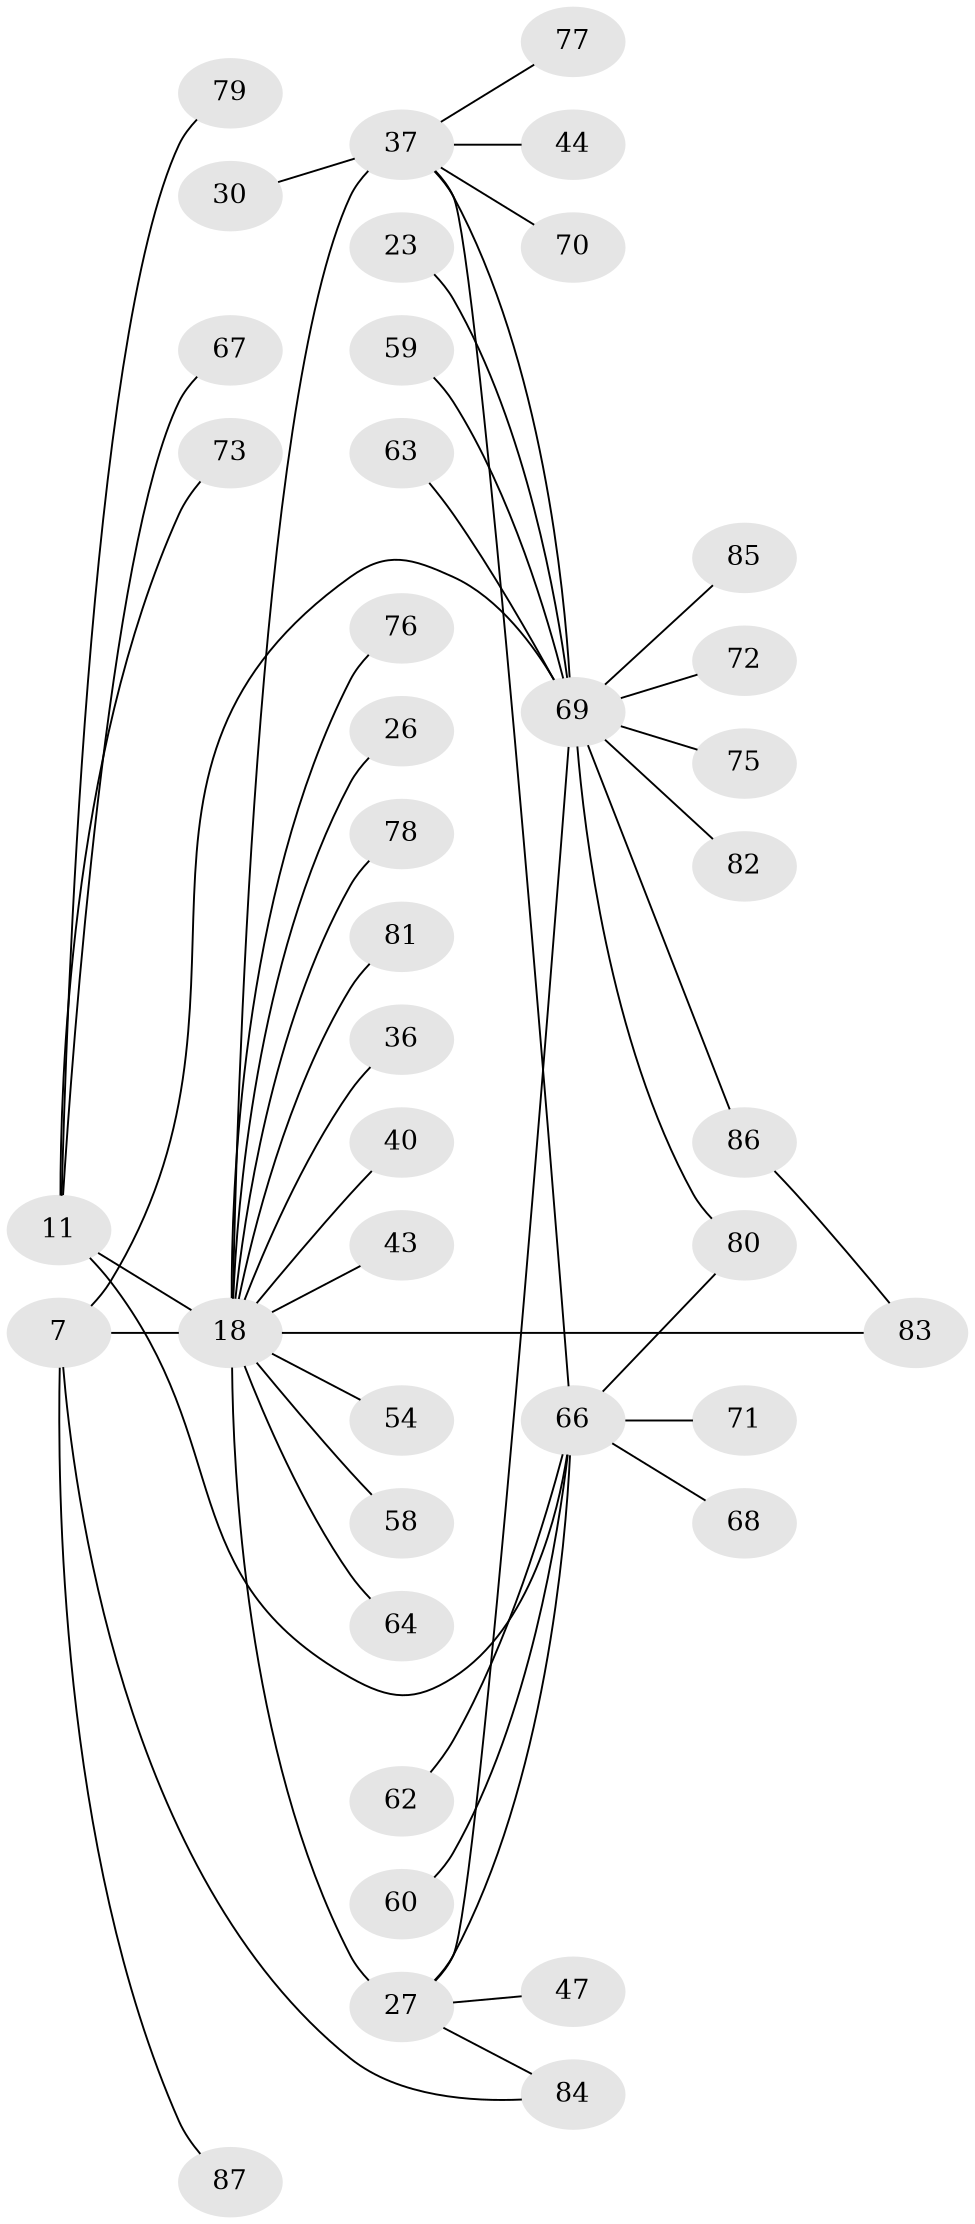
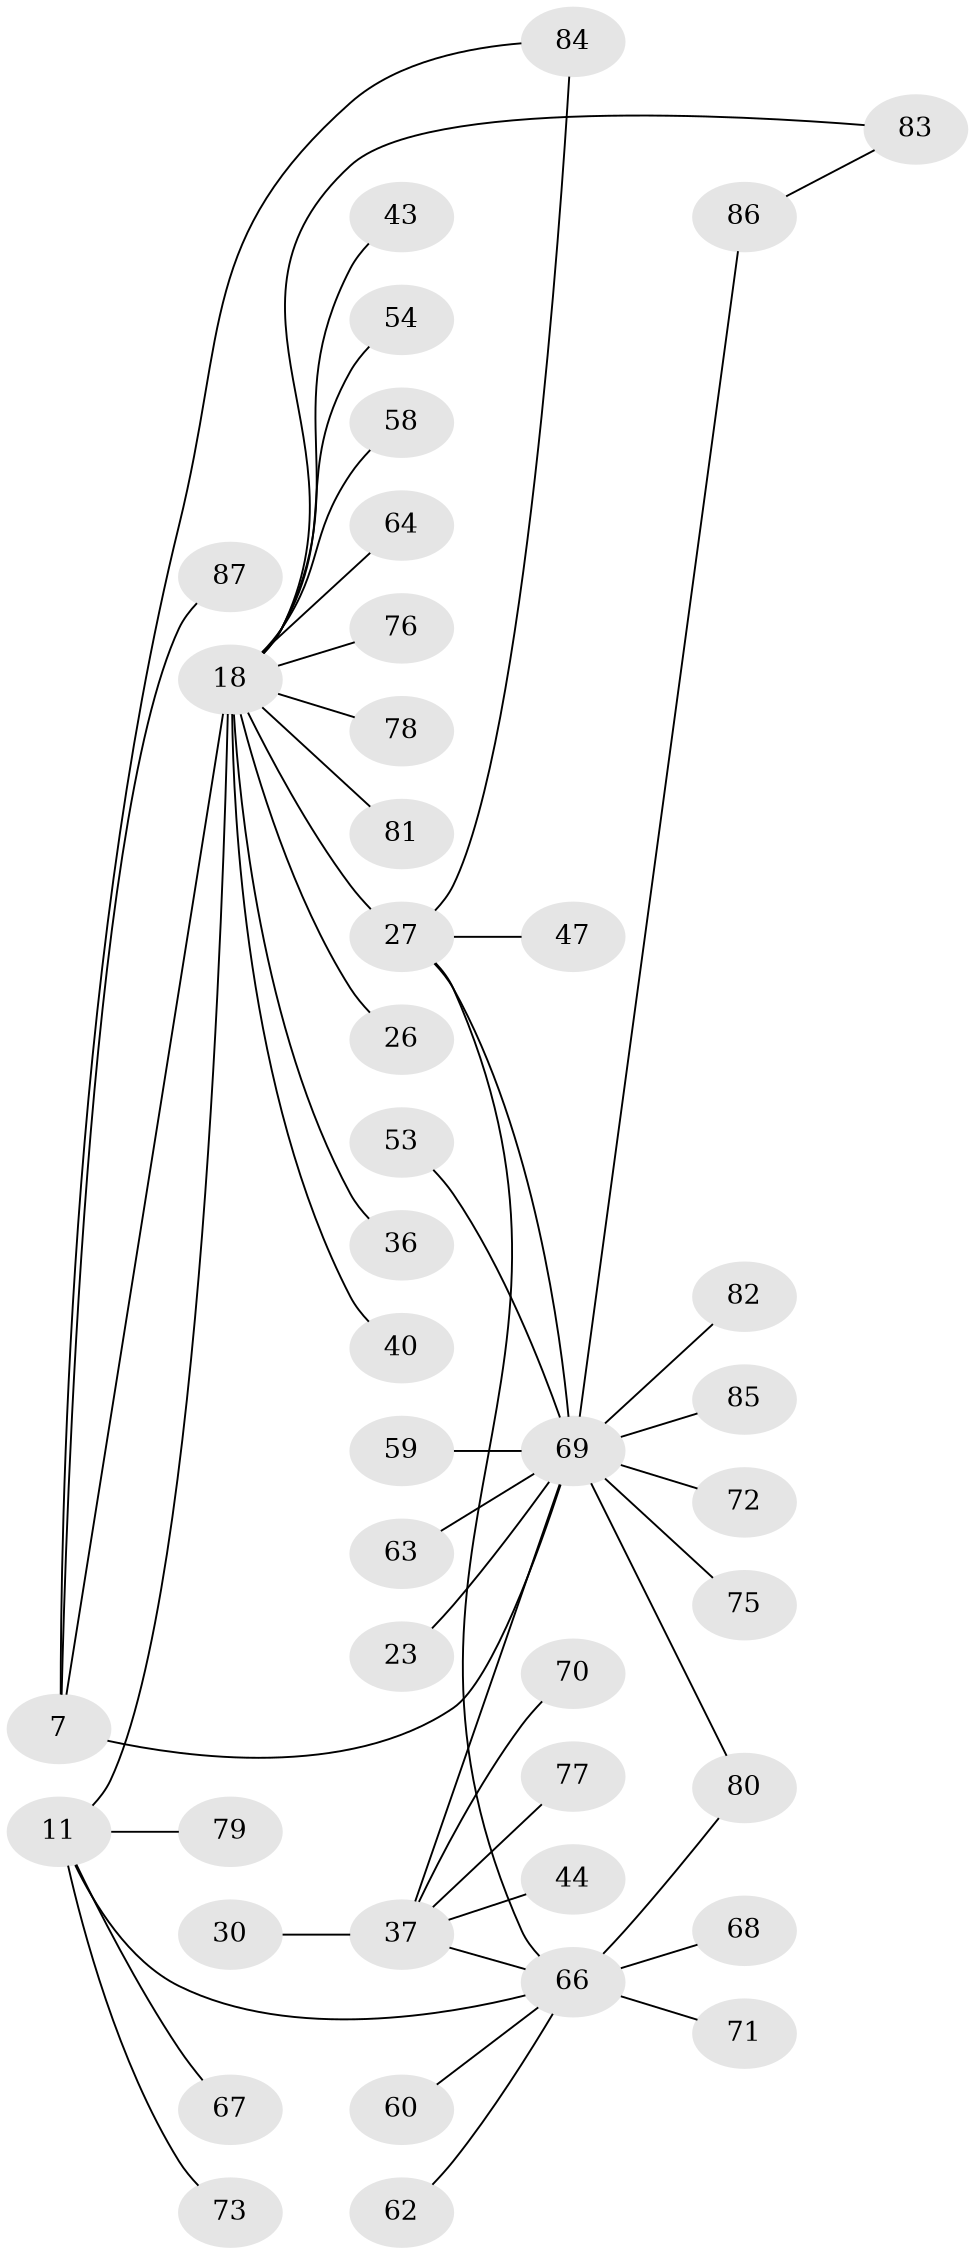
(260, 728) -> none
none -> (402, 1142)
